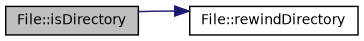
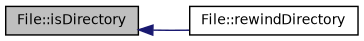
(157, 11) -> (171, 30)
